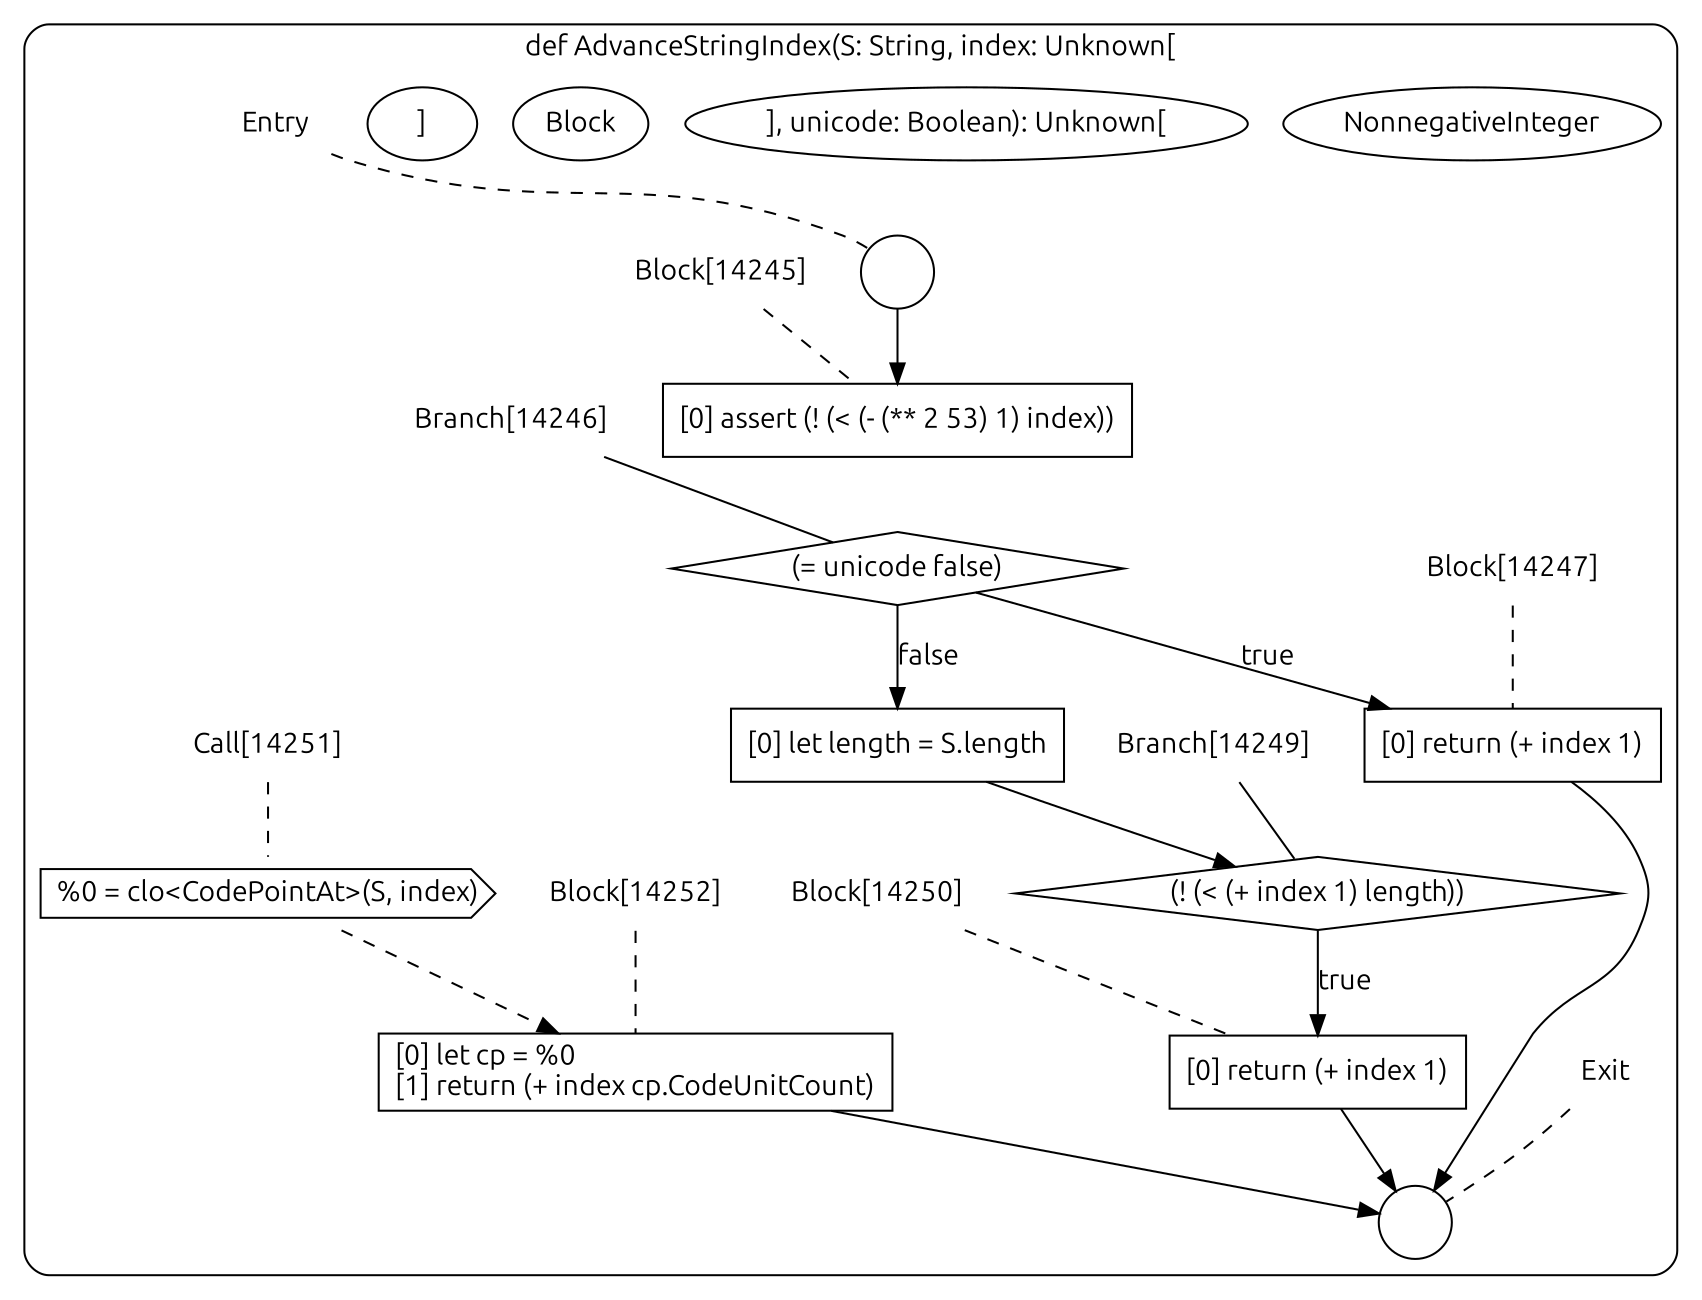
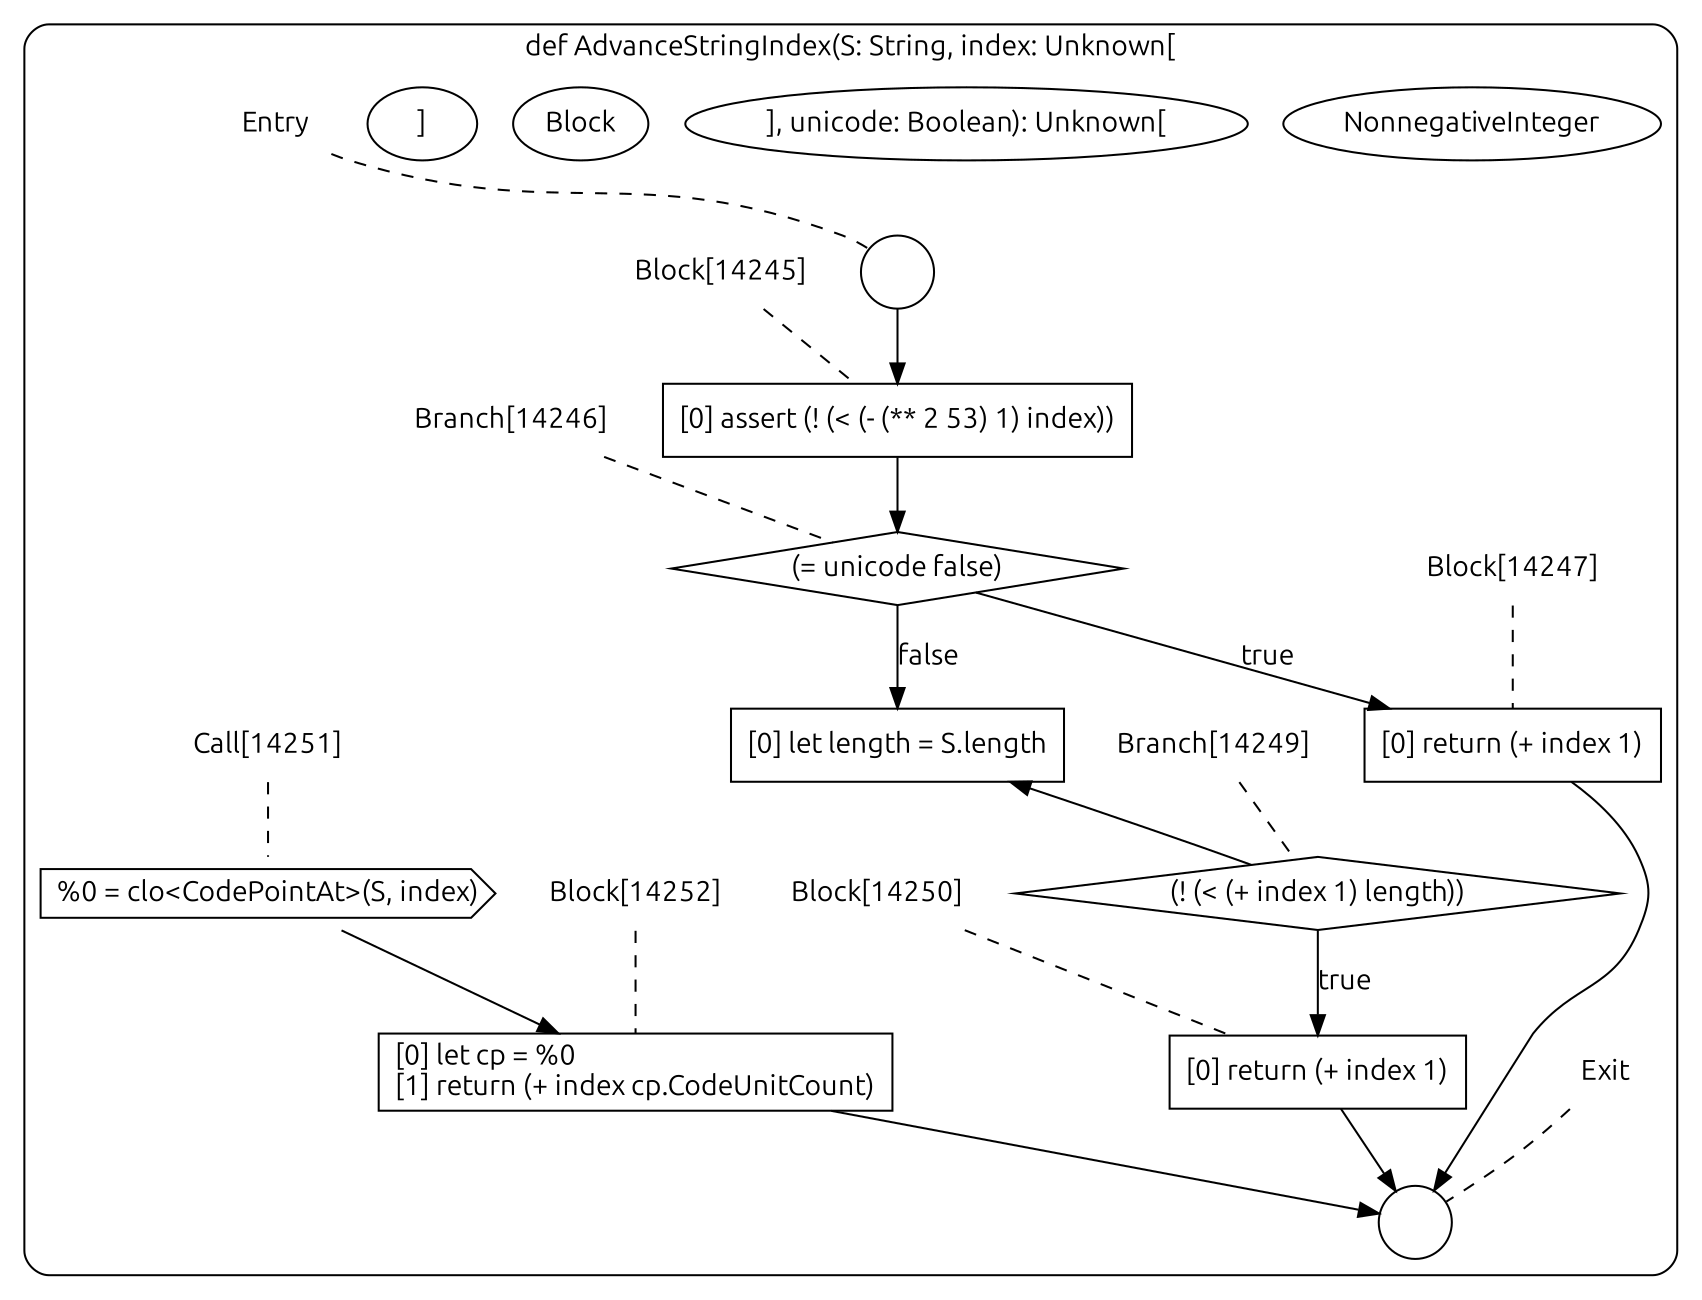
none -> (898, 484)
(719, 500) -> (719, 500)
(1267, 820) -> (1267, 820)
(1100, 822) -> (1141, 826)
(441, 977) -> (441, 977)
